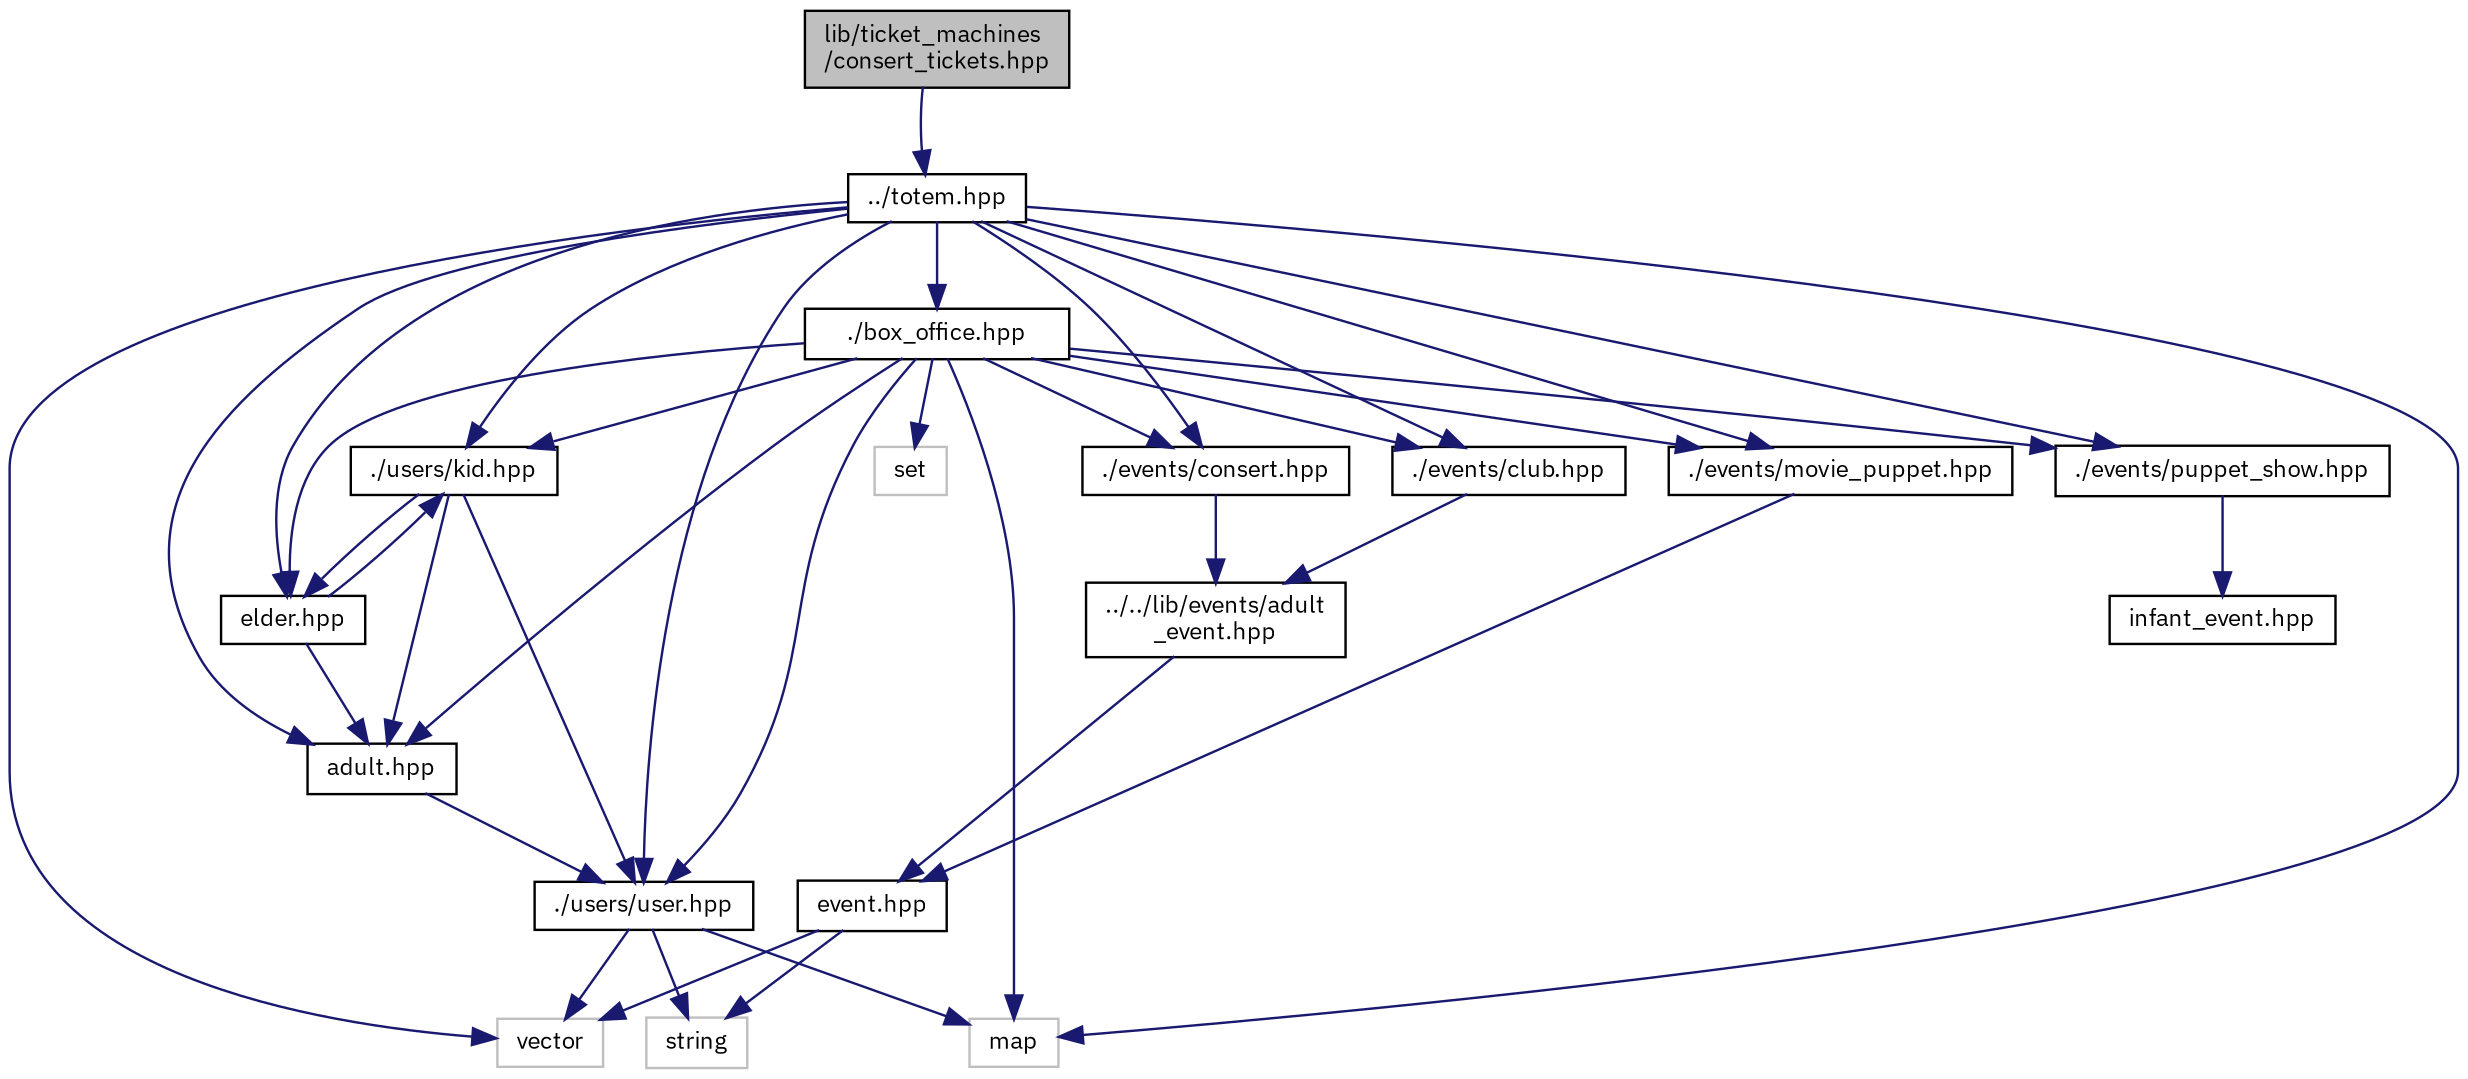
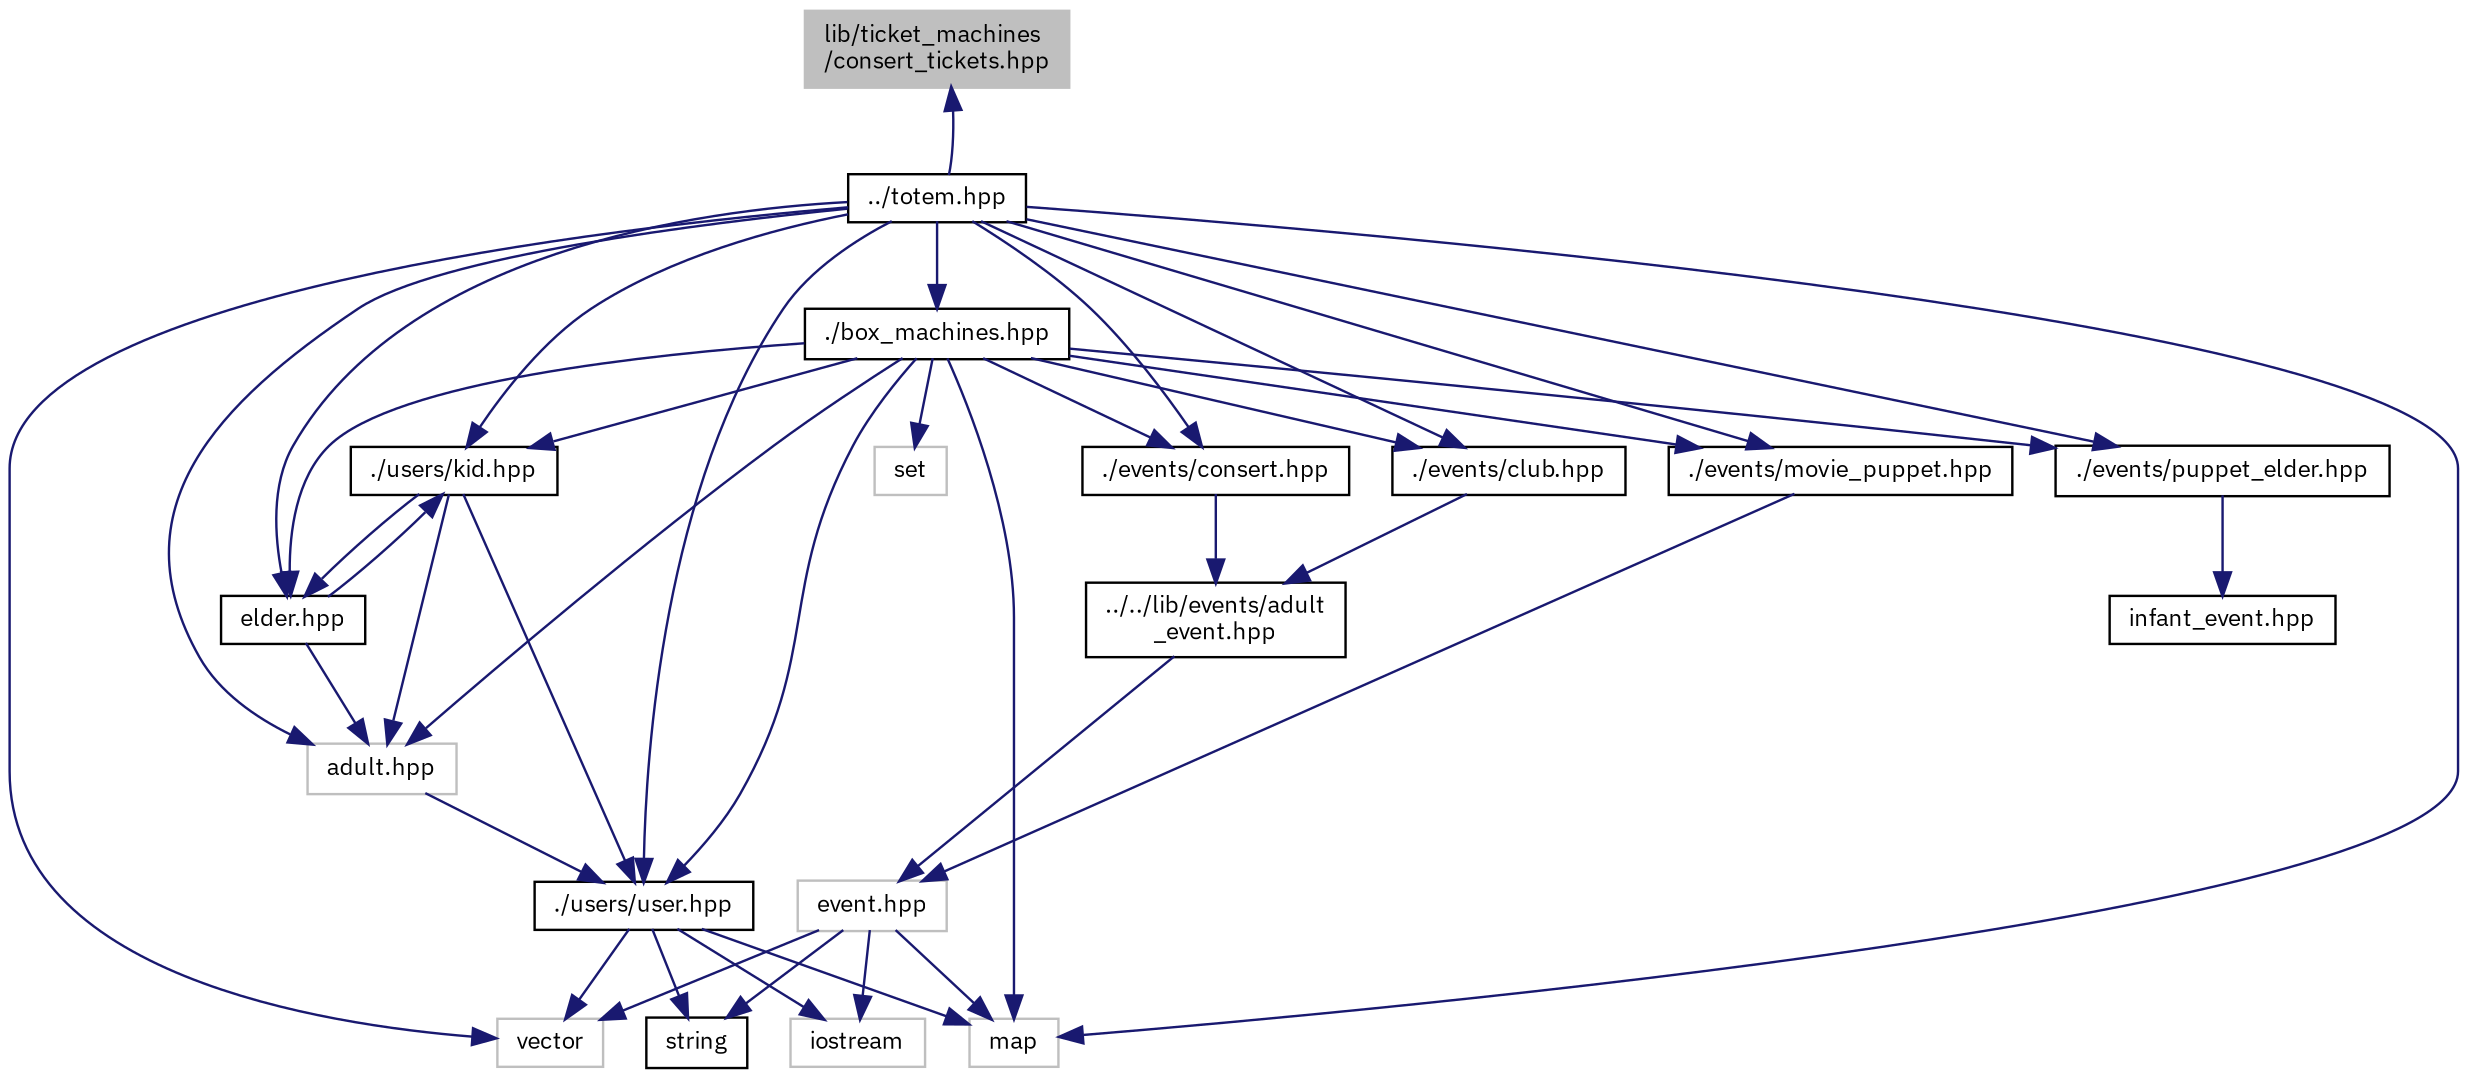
(937, 49) -> (937, 49)
(921, 119) -> (953, 143)
(937, 334) -> (937, 334)
(2223, 471) -> (2223, 471)
(382, 769) -> (382, 769)
(872, 906) -> (872, 906)
none -> (935, 967)
(697, 1043) -> (697, 1043)
none -> (858, 1043)
